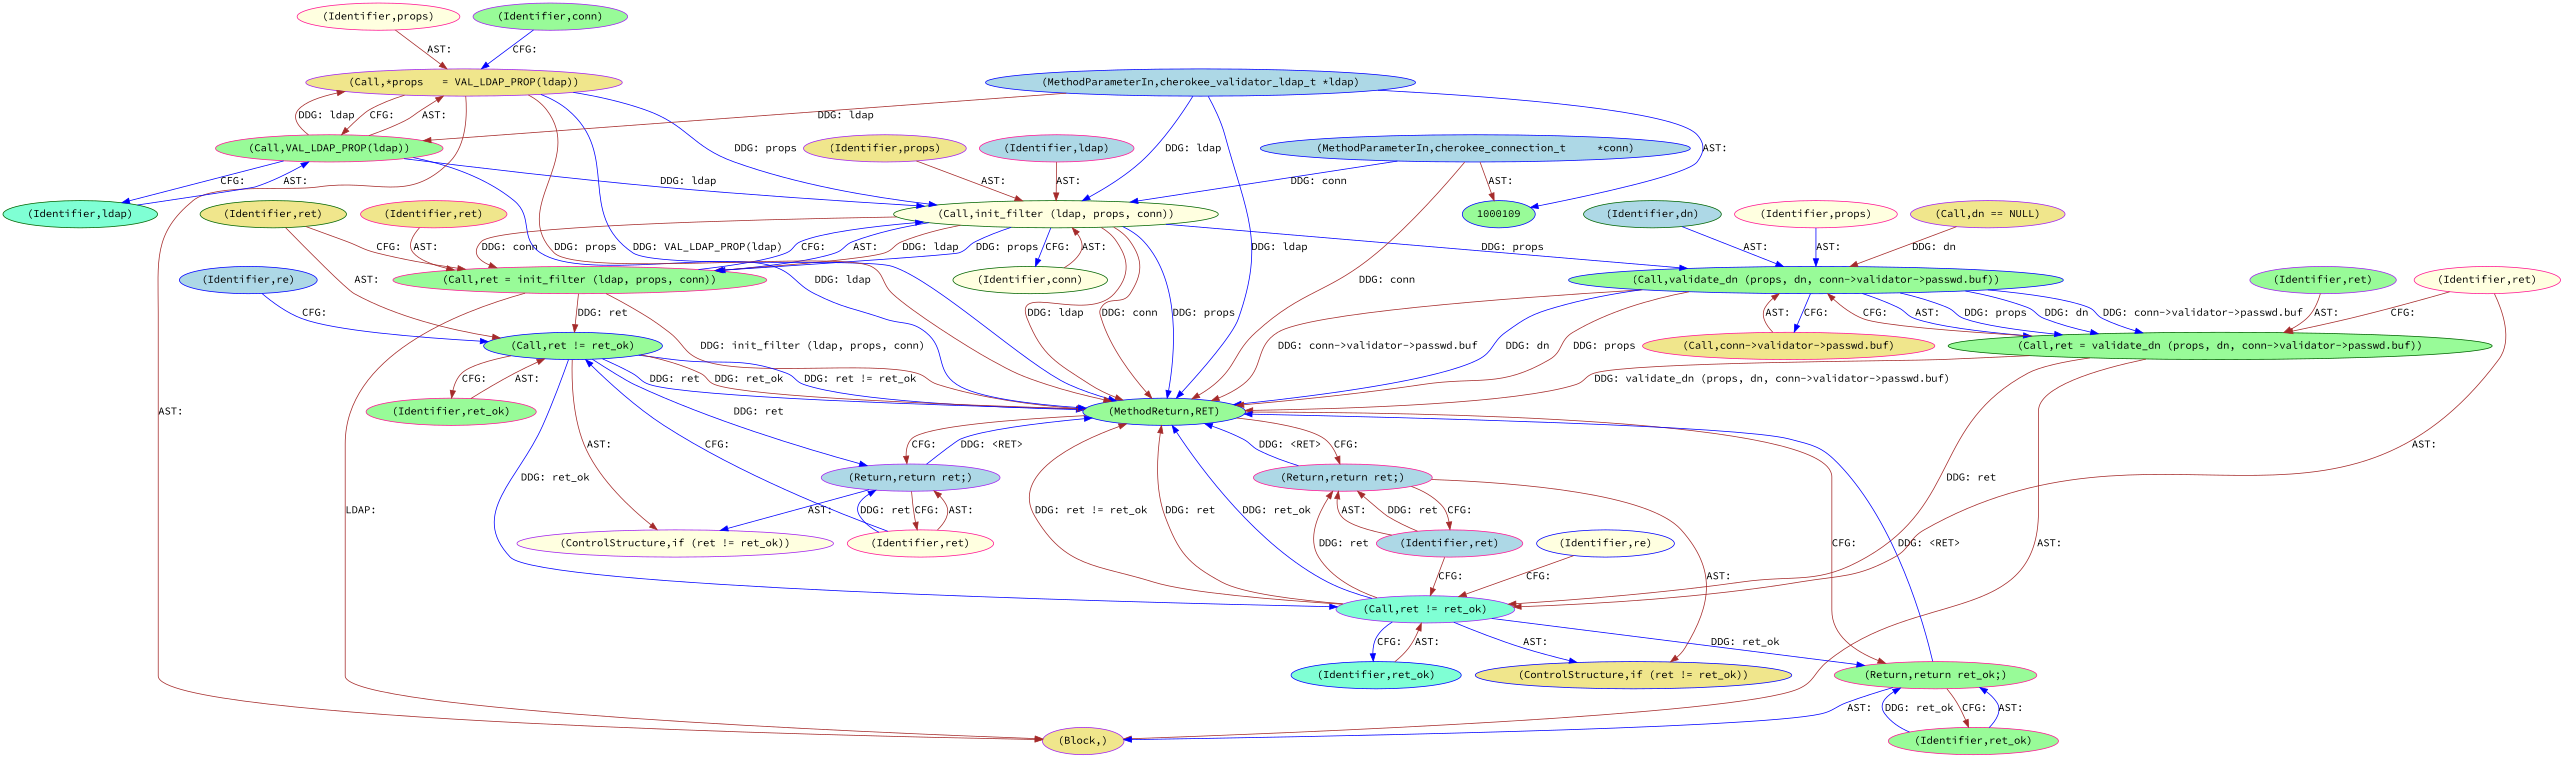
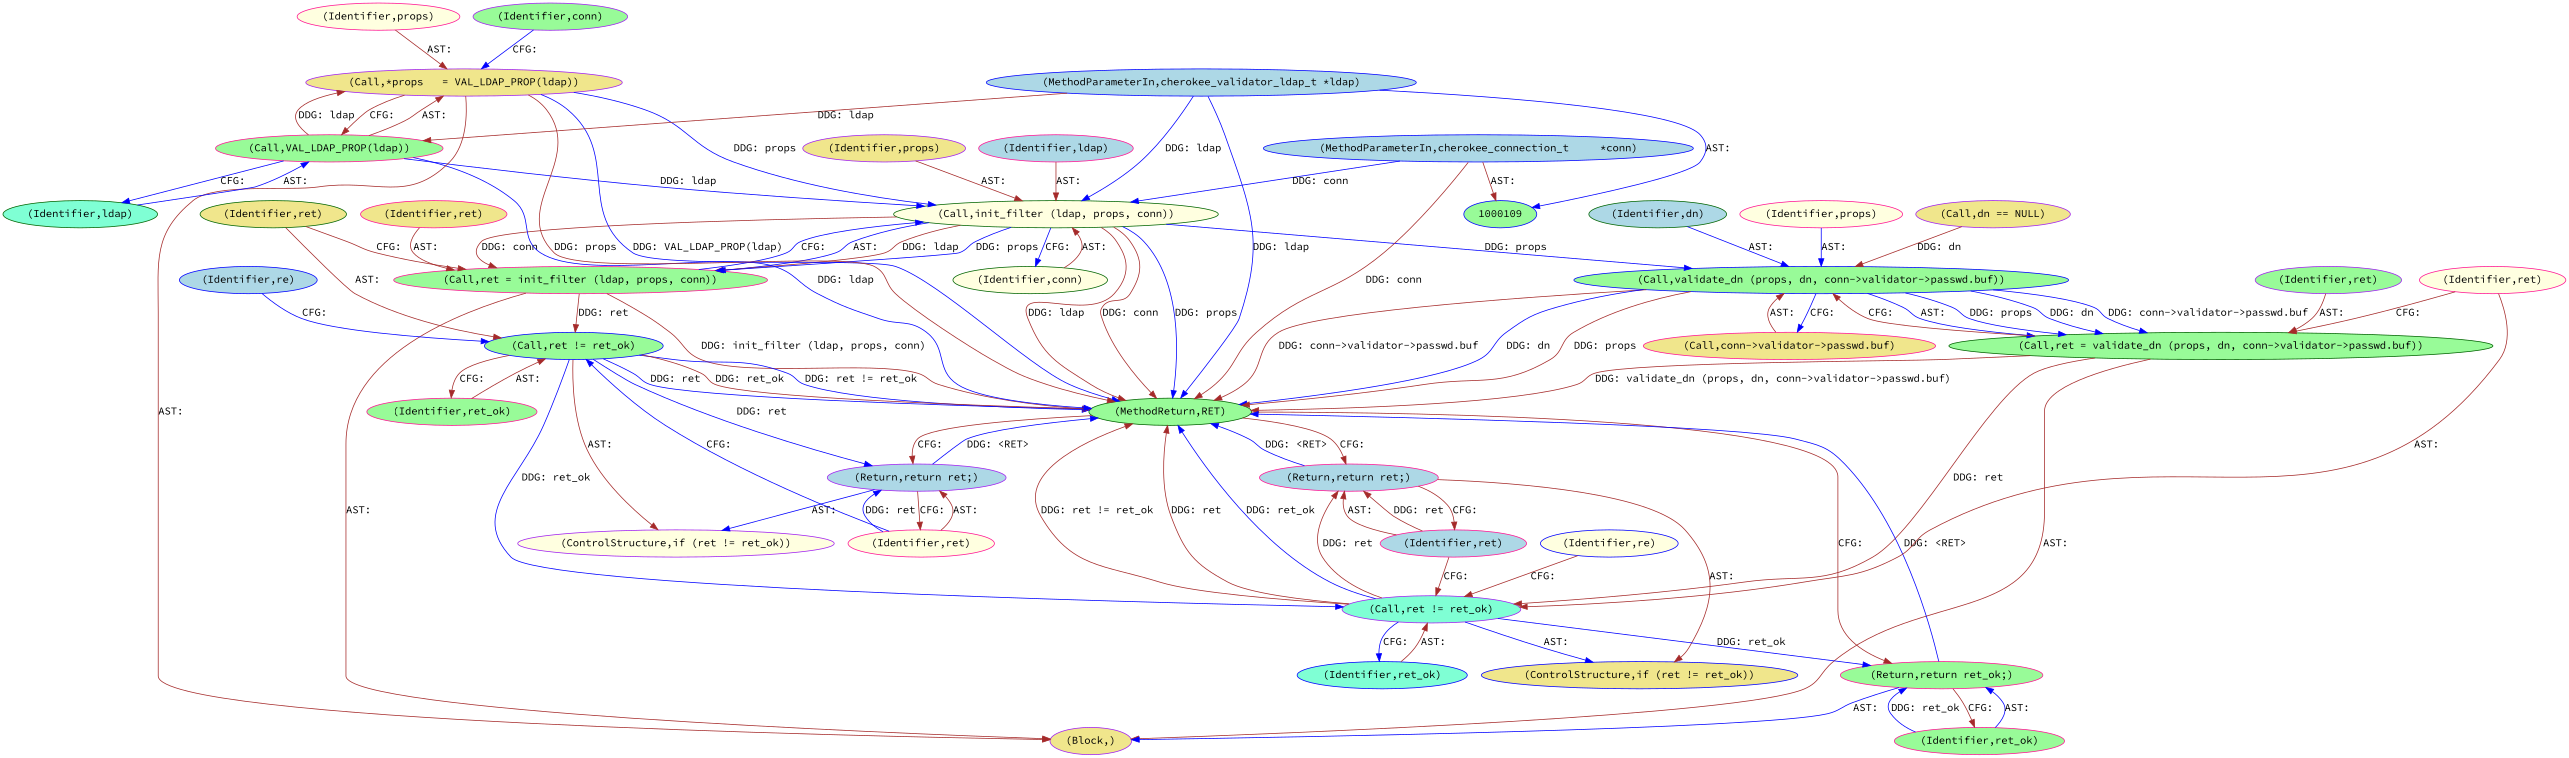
(1164, 412) -> (1170, 412)
(364, 511) -> (362, 511)
